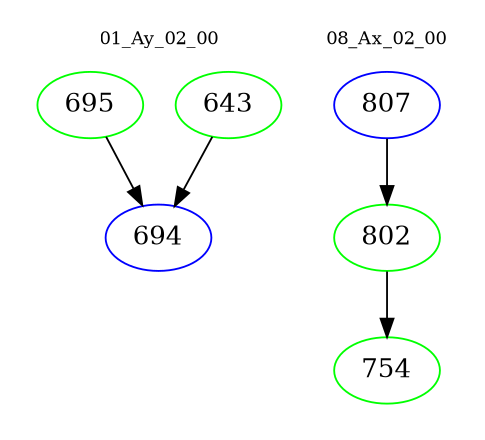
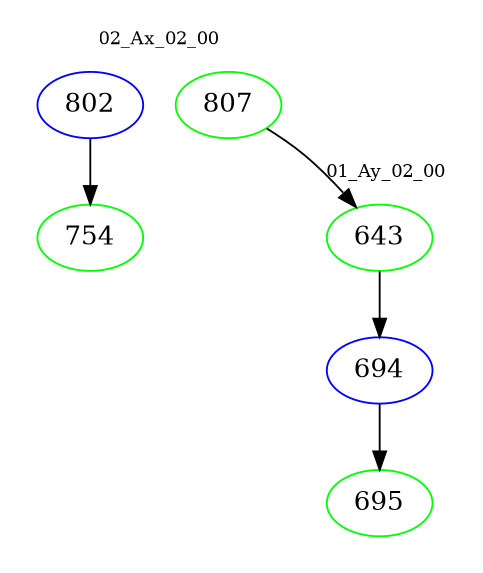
(387, 40) -> (159, 40)
(387, 105) -> (229, 105)
(387, 162) -> (324, 173)
(120, 163) -> (380, 428)
(387, 238) -> (90, 105)
